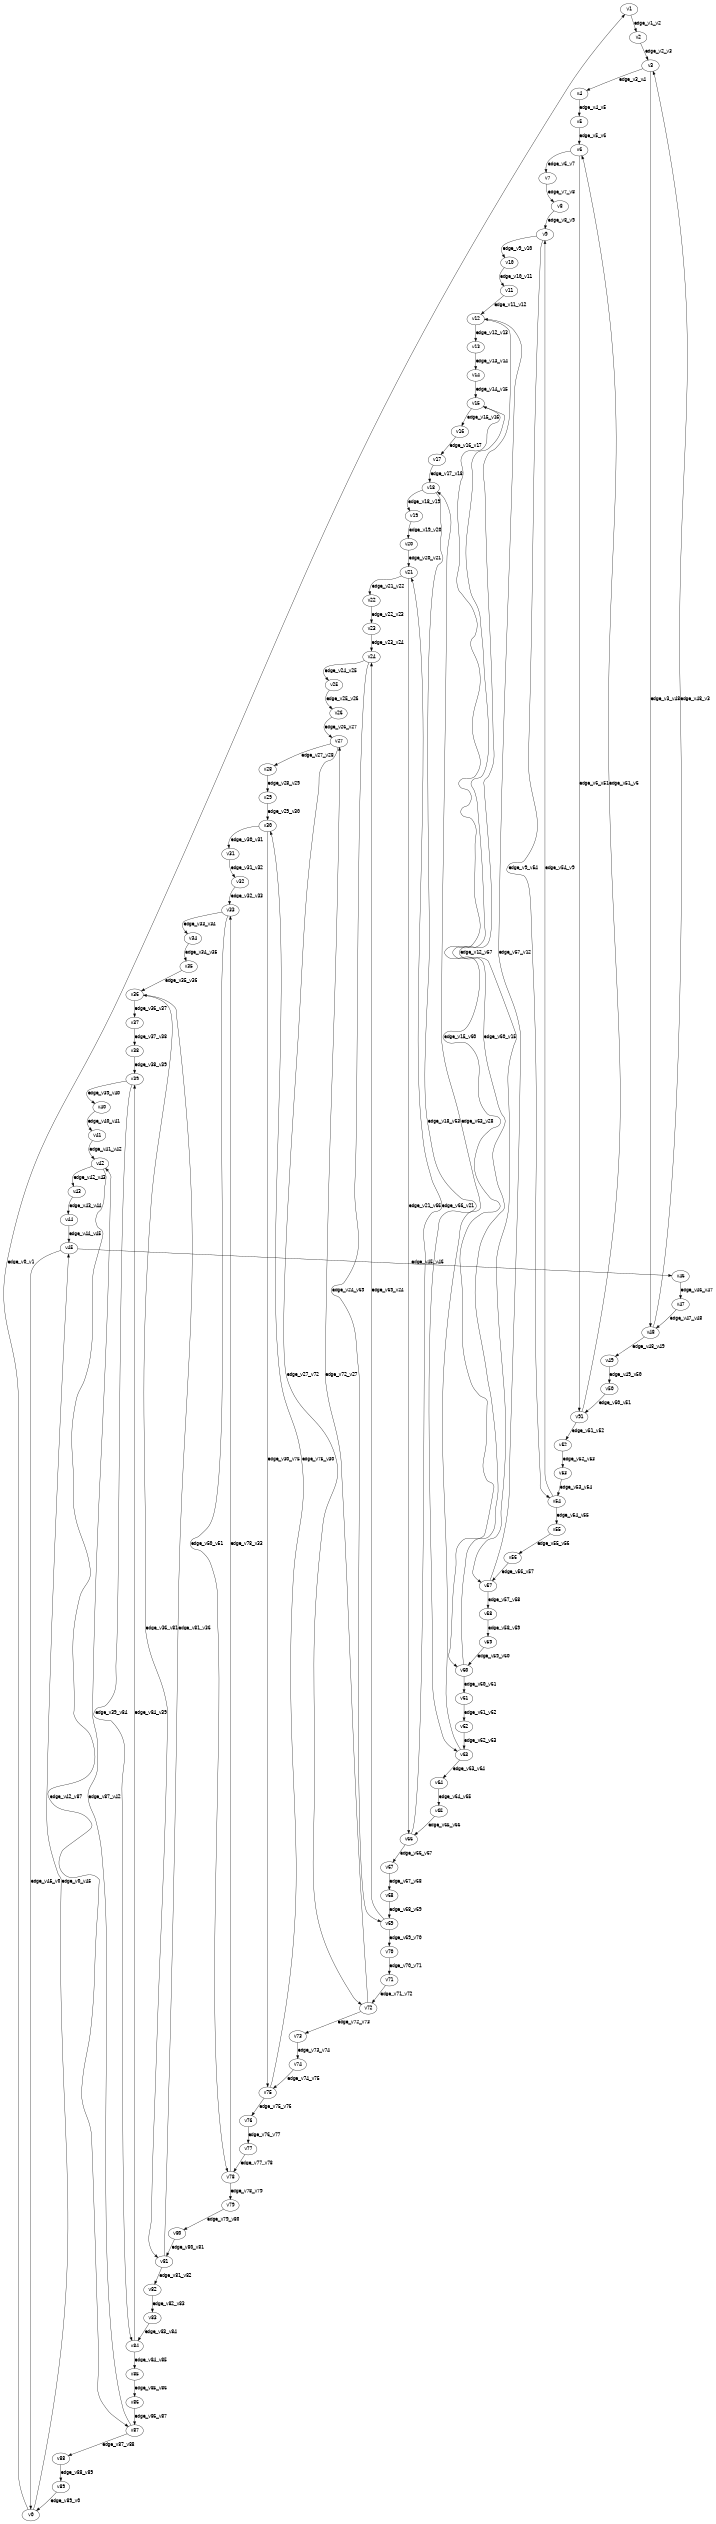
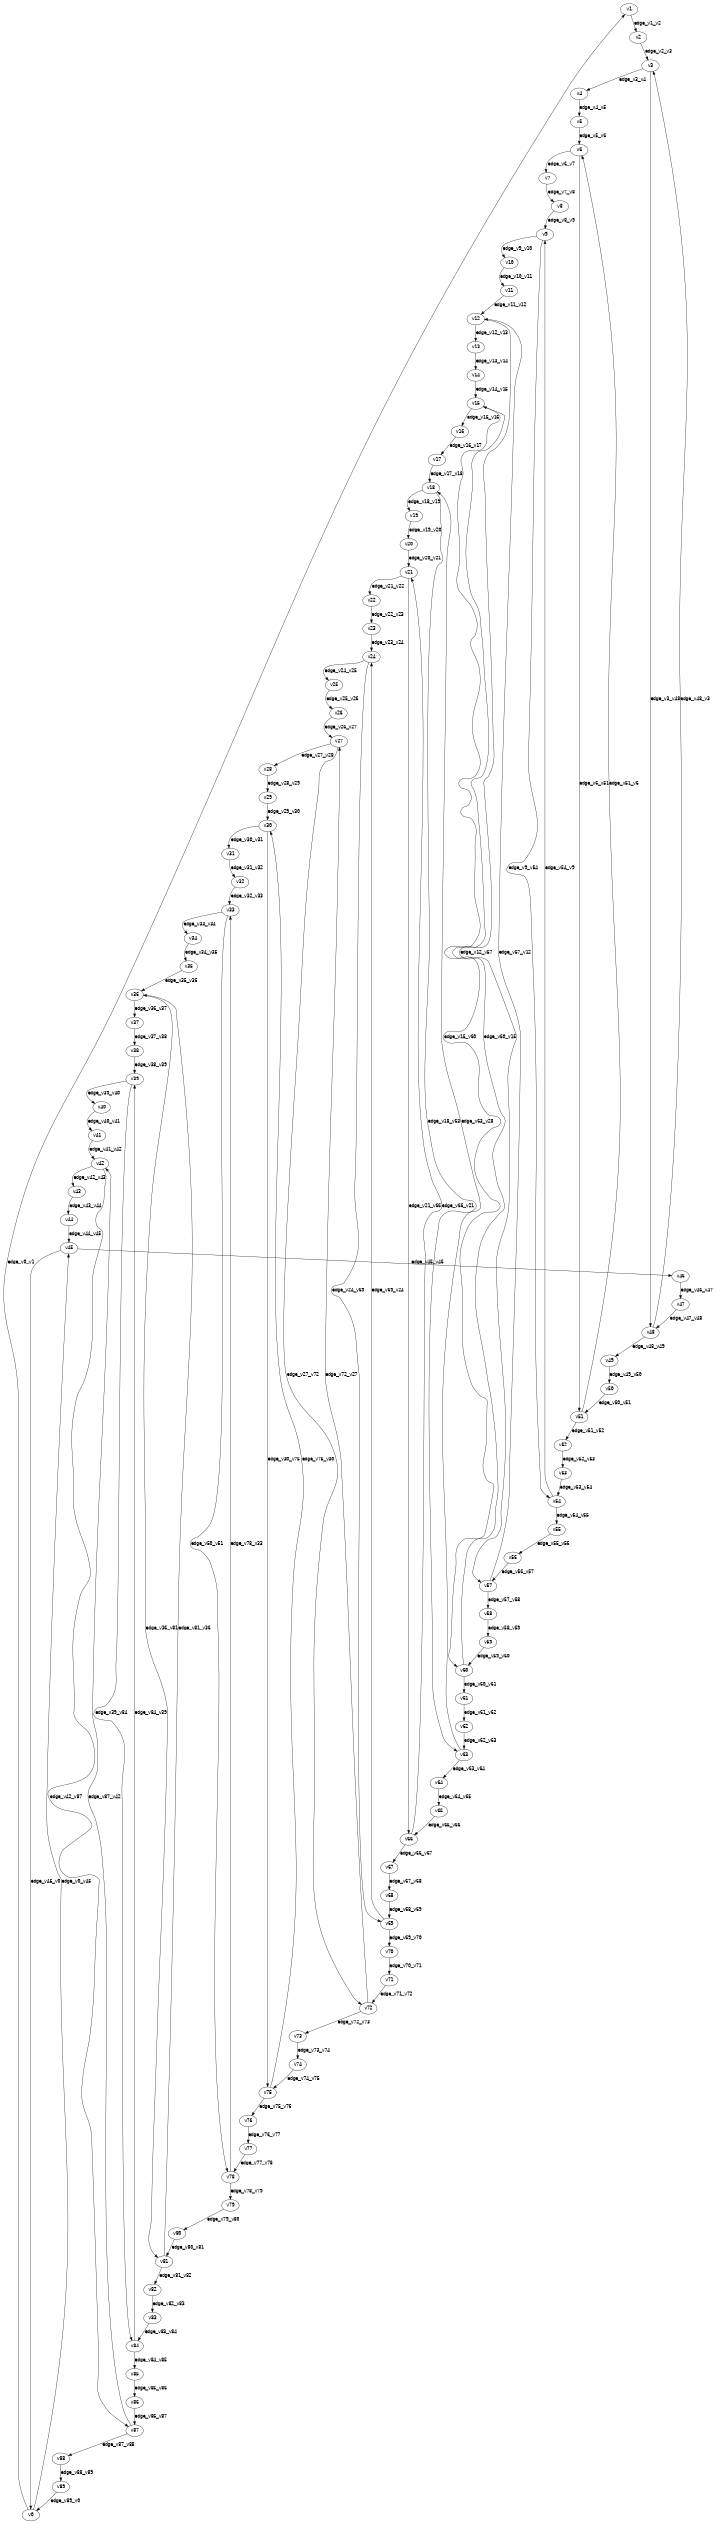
(579, 1417) -> (579, 1417)
